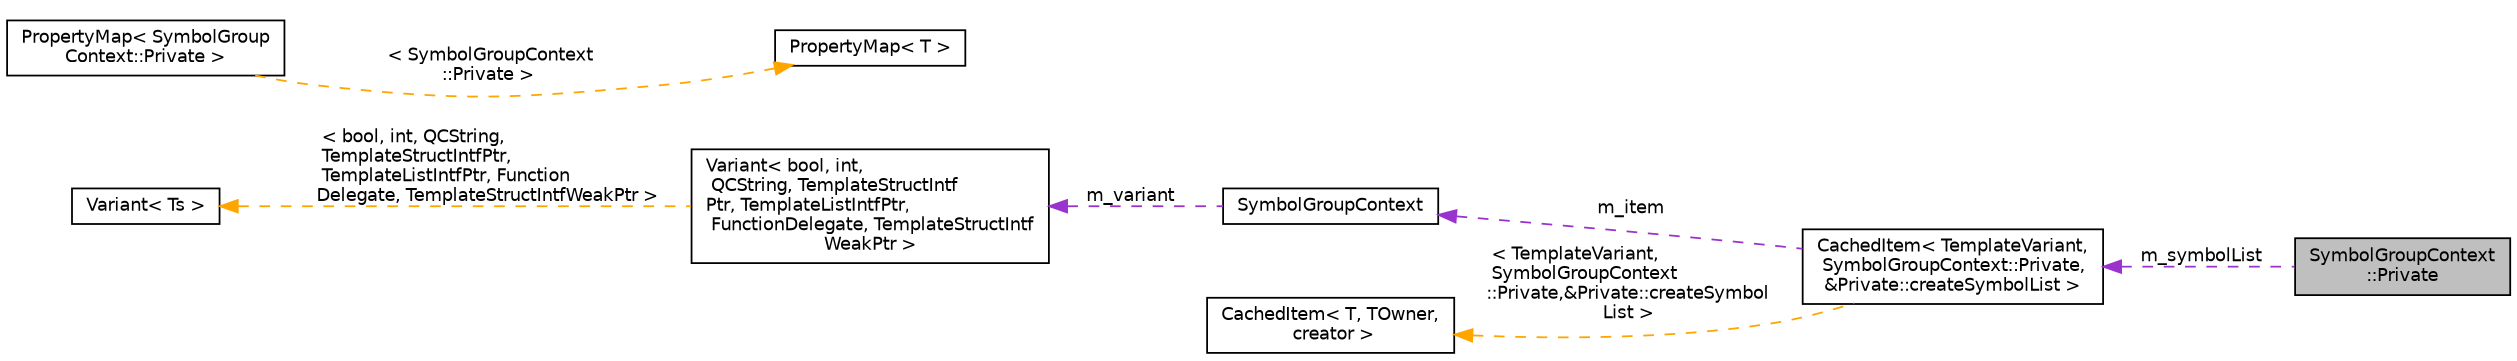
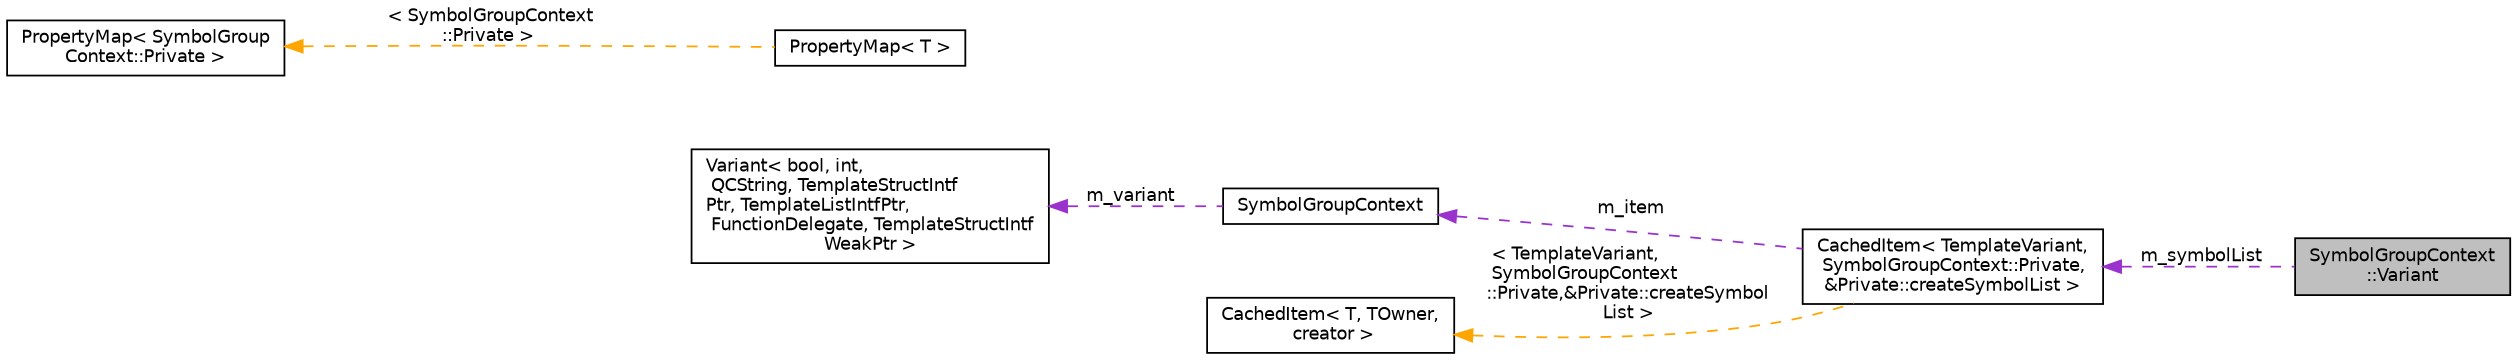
(513, 96) -> (539, 46)
(146, 206) -> none
(2403, 267) -> (2403, 267)
